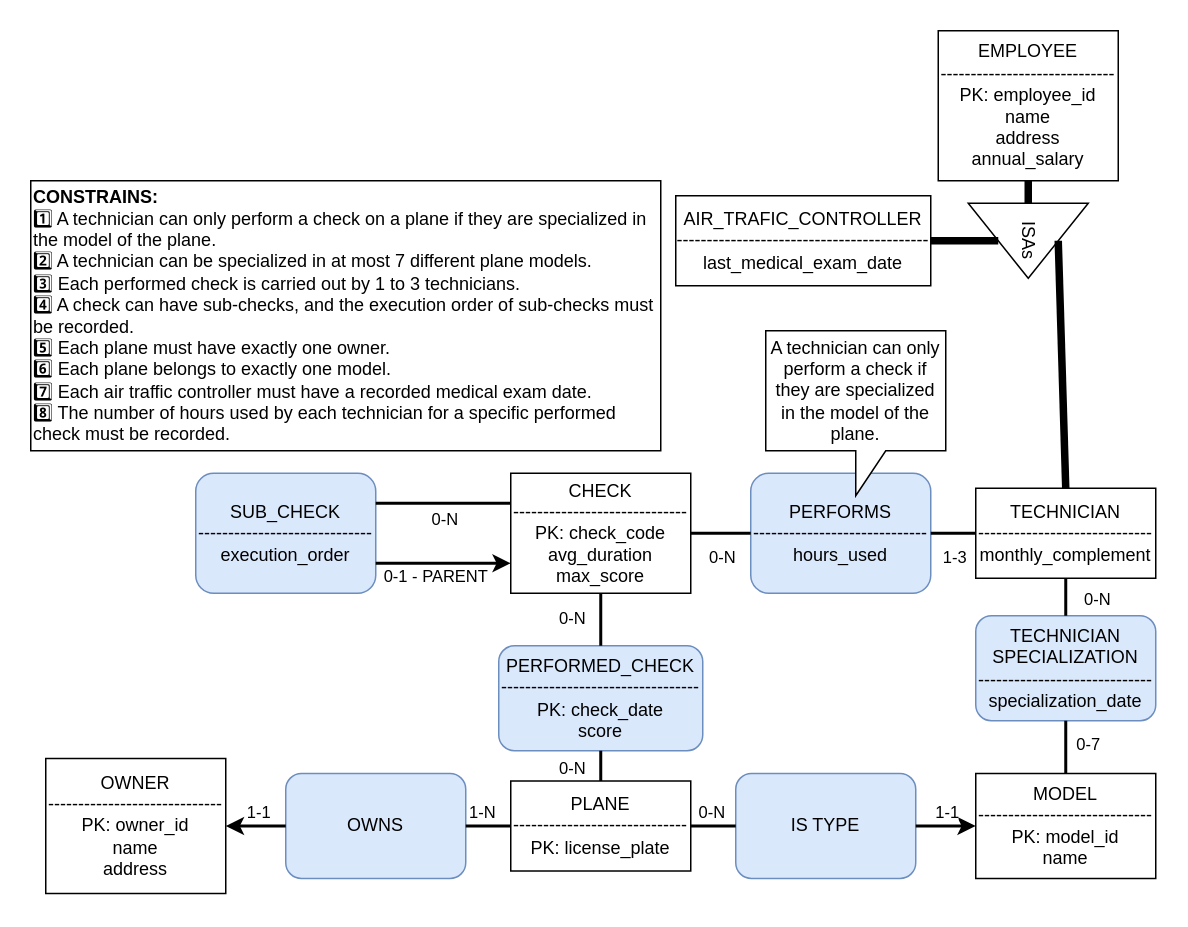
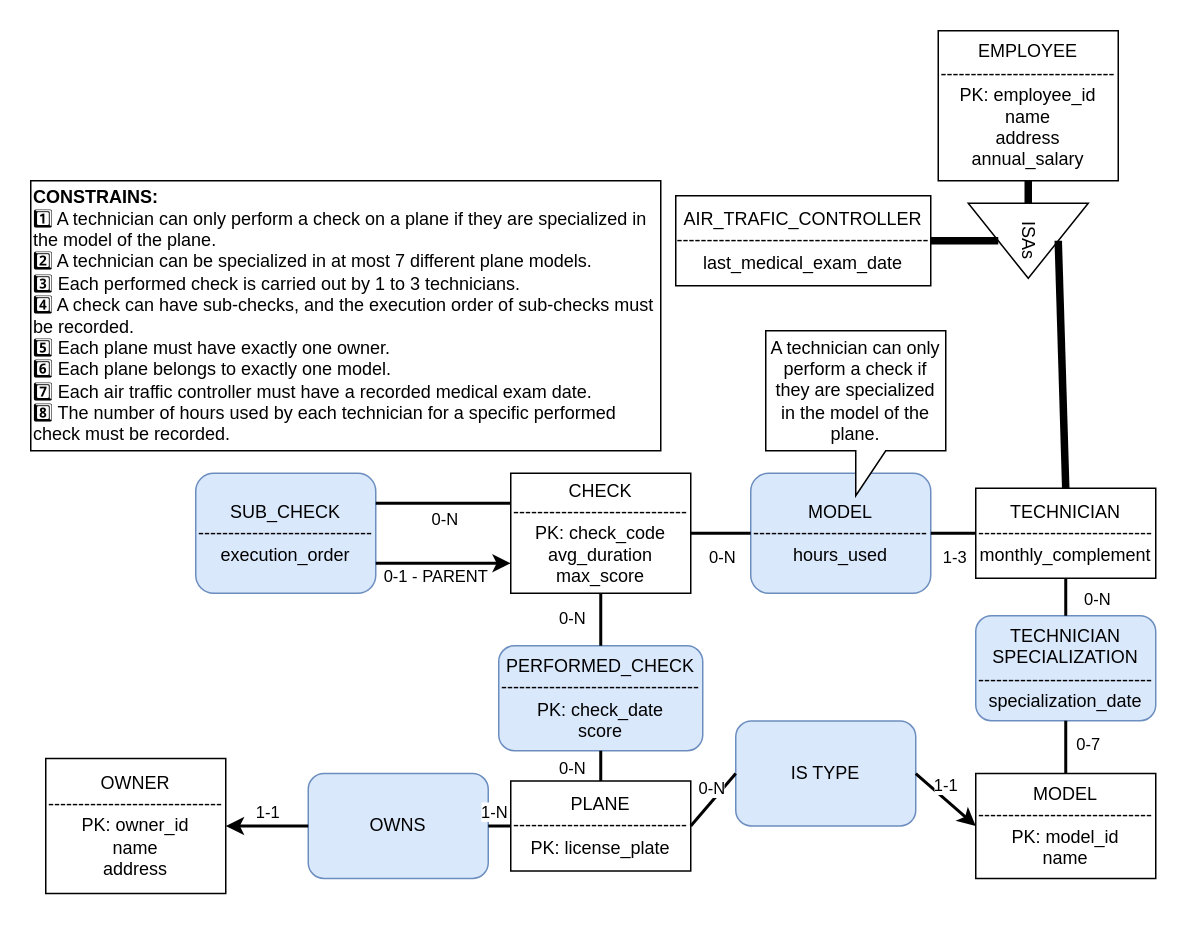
(841, 533) -> (841, 533)
(376, 826) -> (398, 826)
(826, 826) -> (826, 774)
